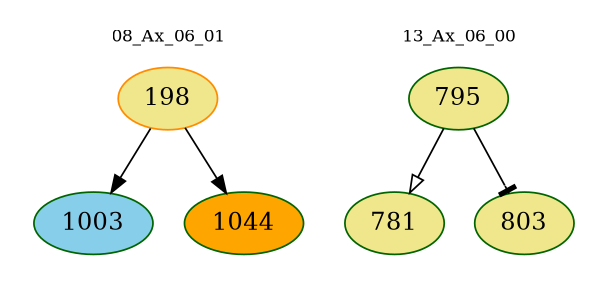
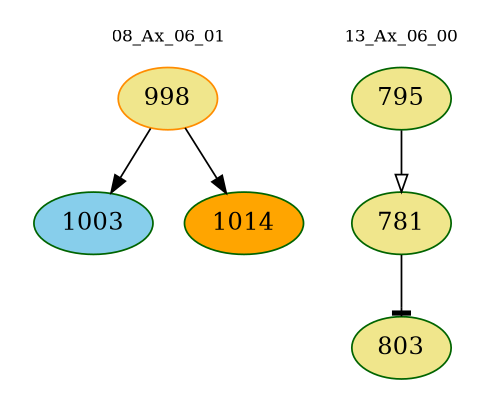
(168, 99) -> (168, 99)
(489, 157) -> (401, 281)
(244, 223) -> (244, 223)
